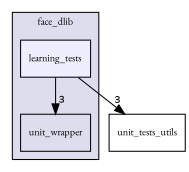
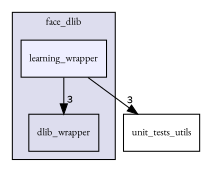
(56, 59) -> (64, 59)
(56, 133) -> (64, 133)
